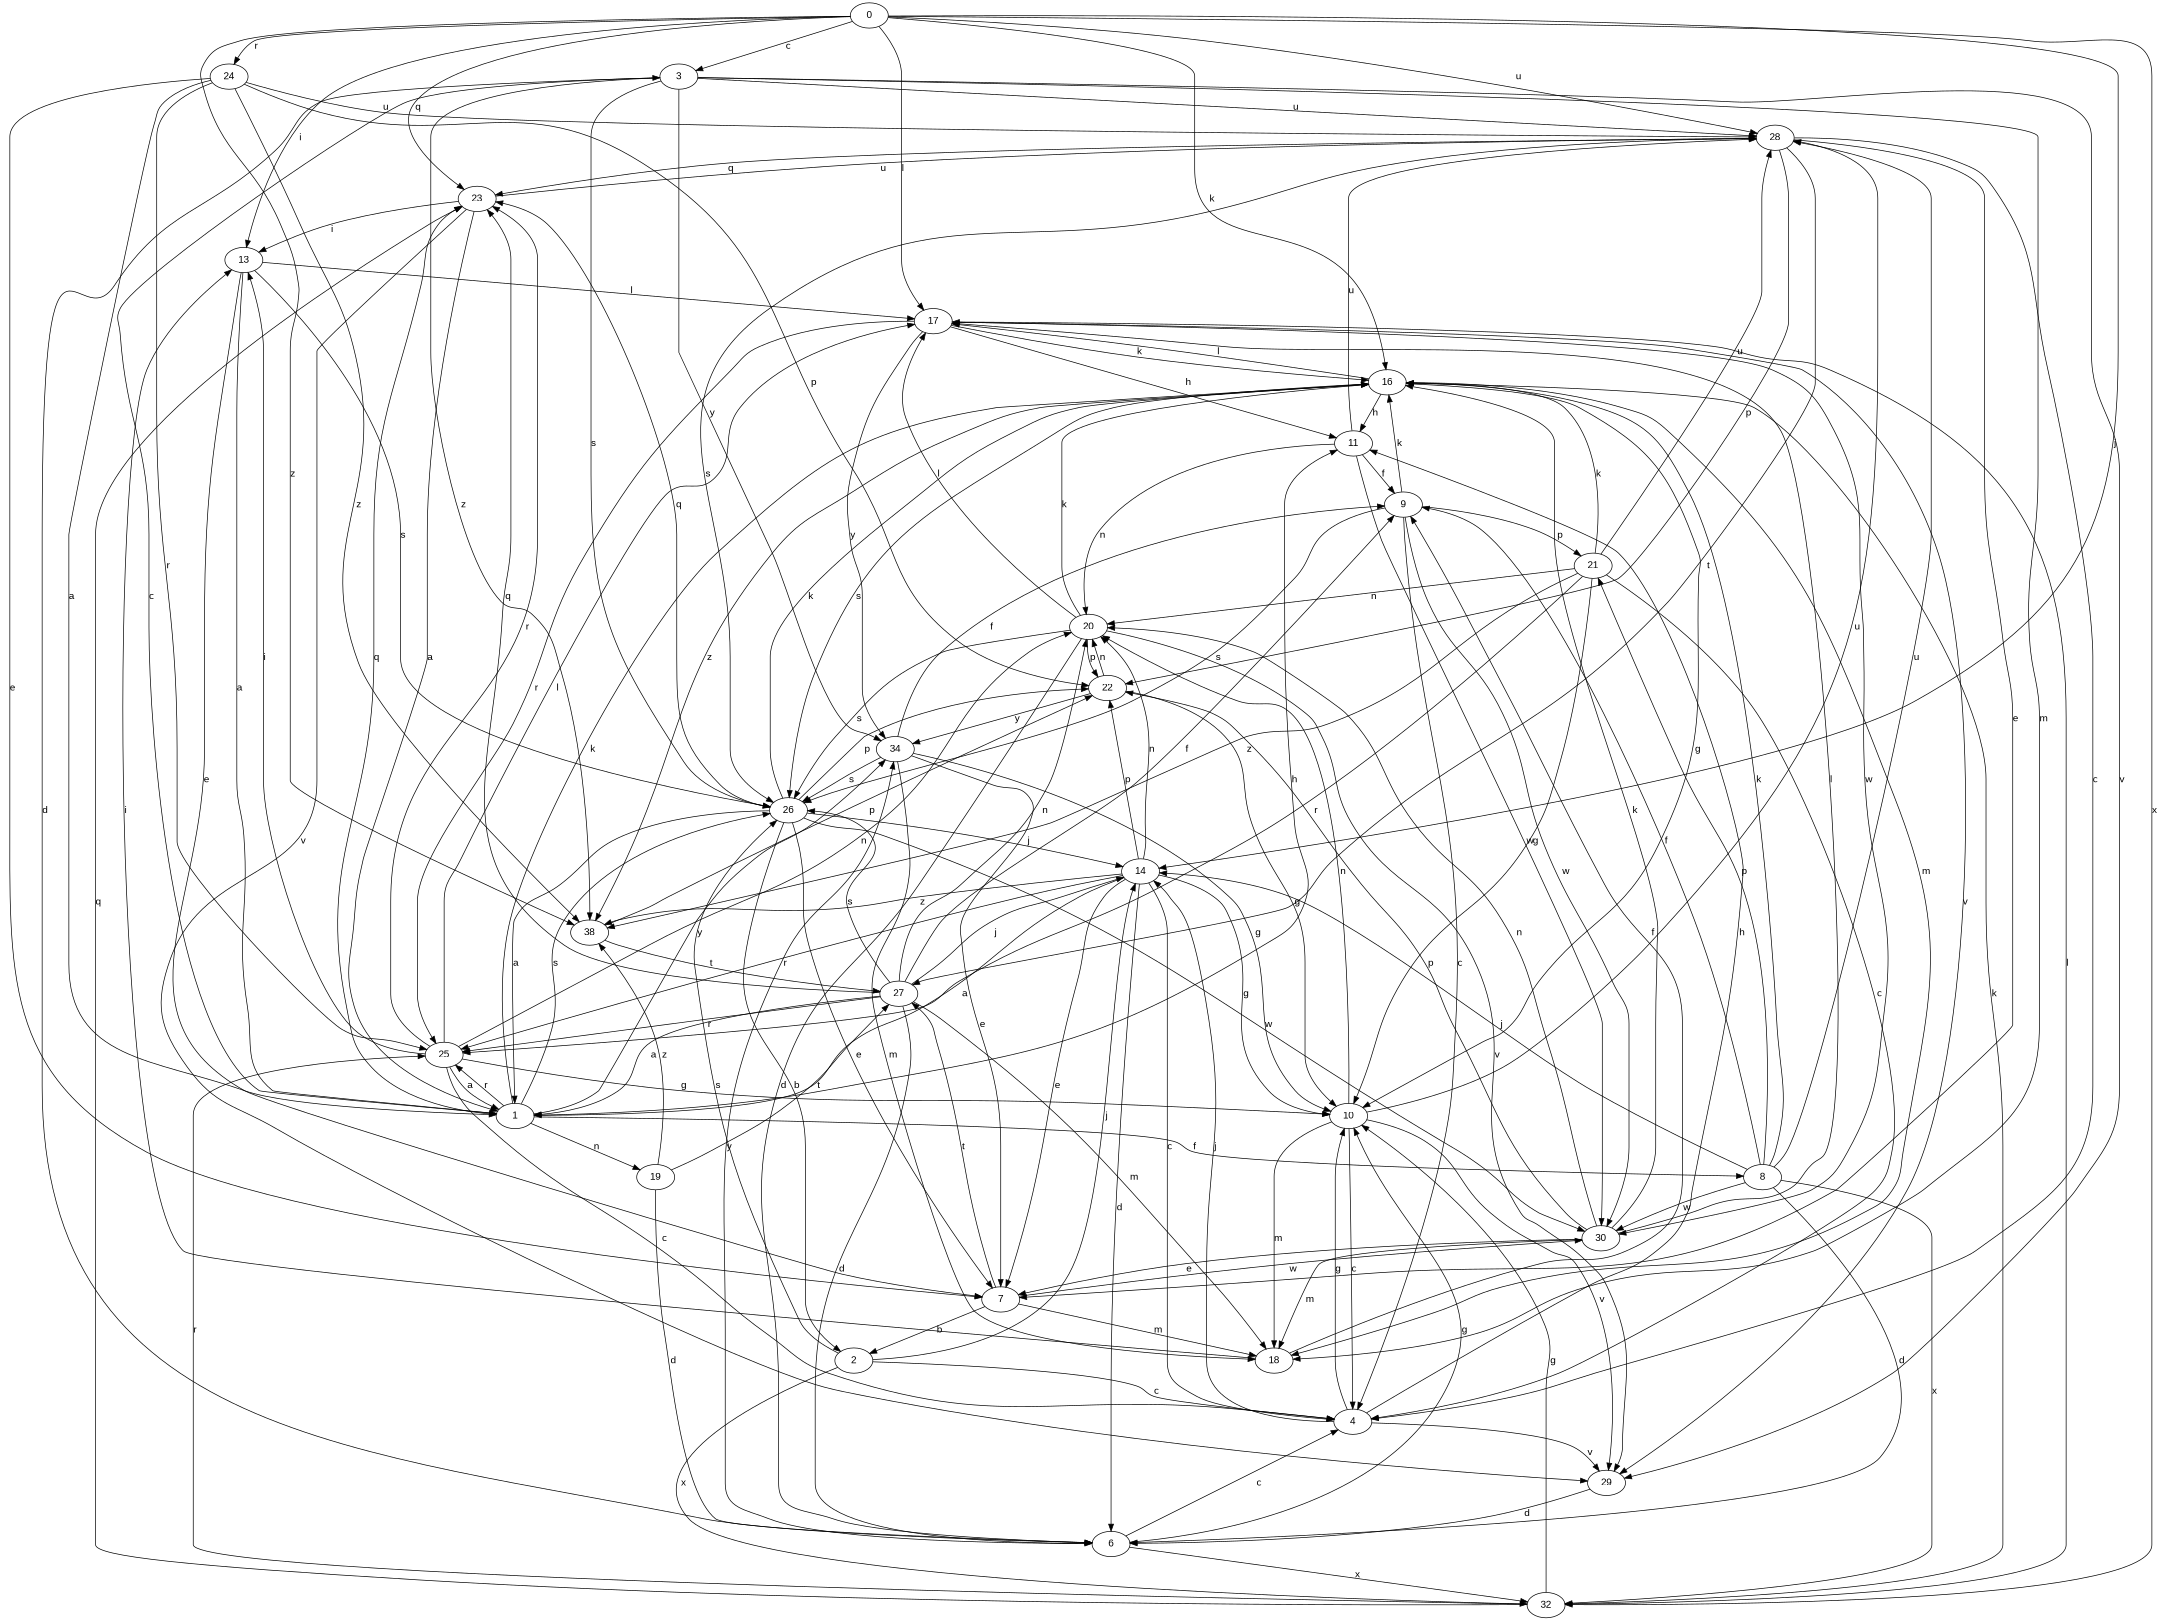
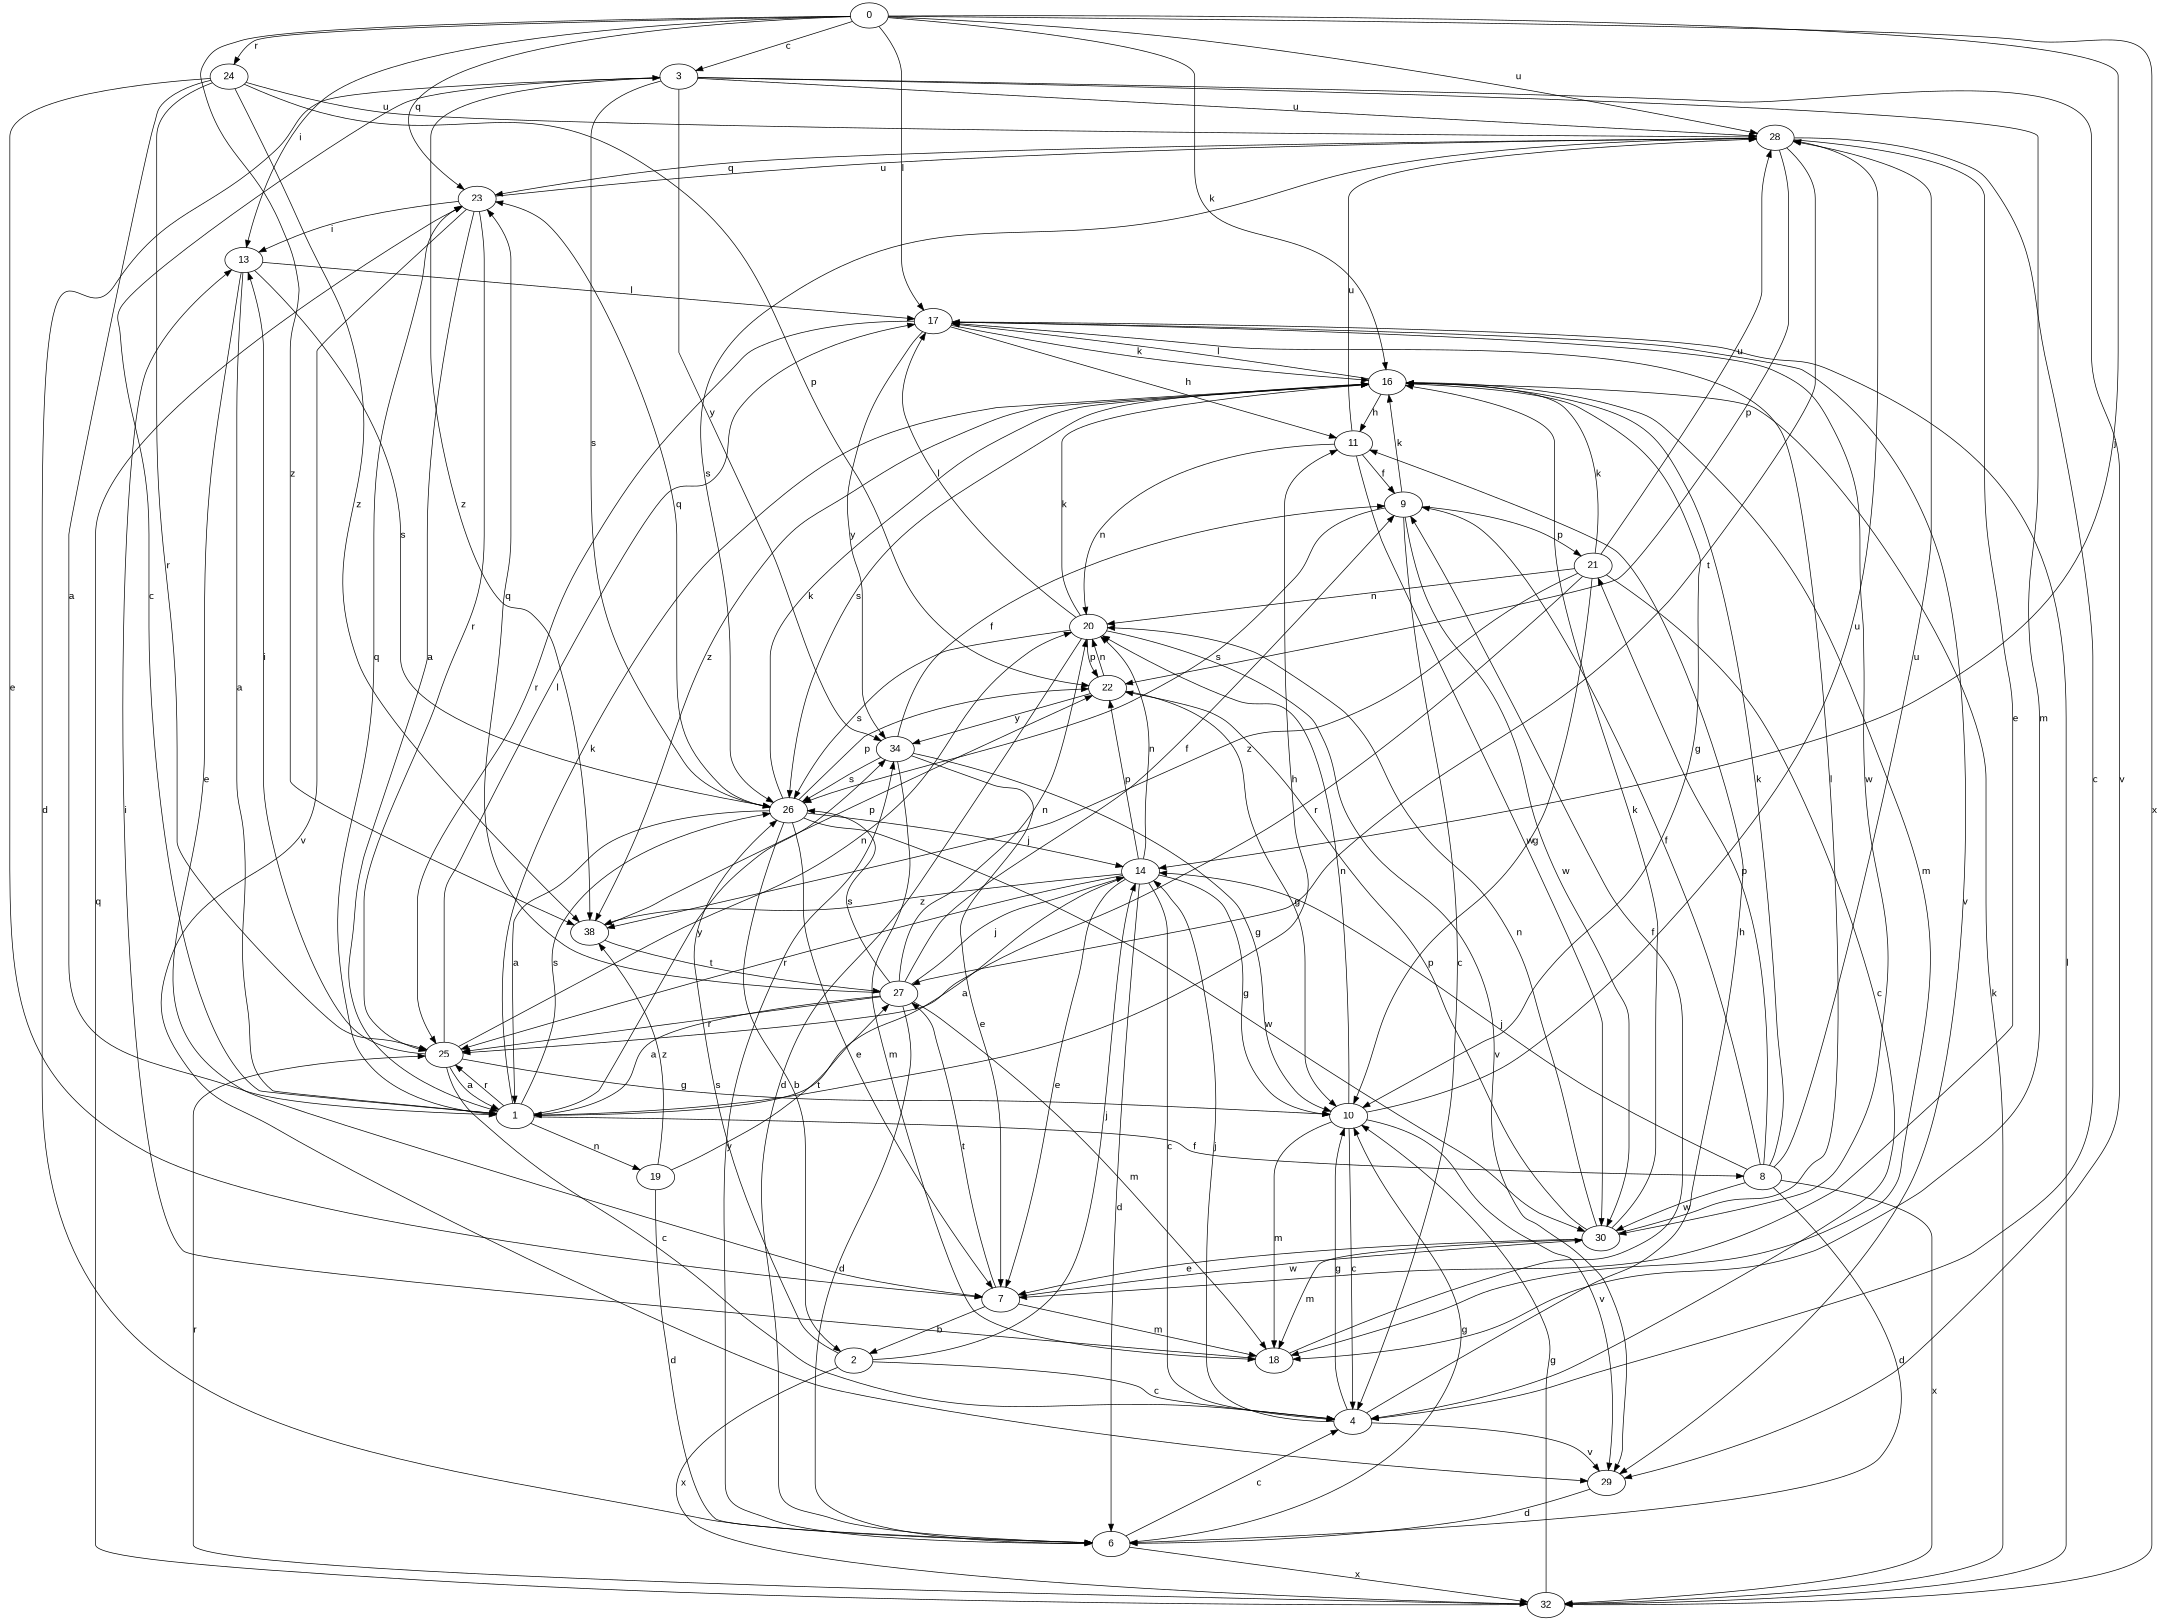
(514, 643) -> (456, 651)
